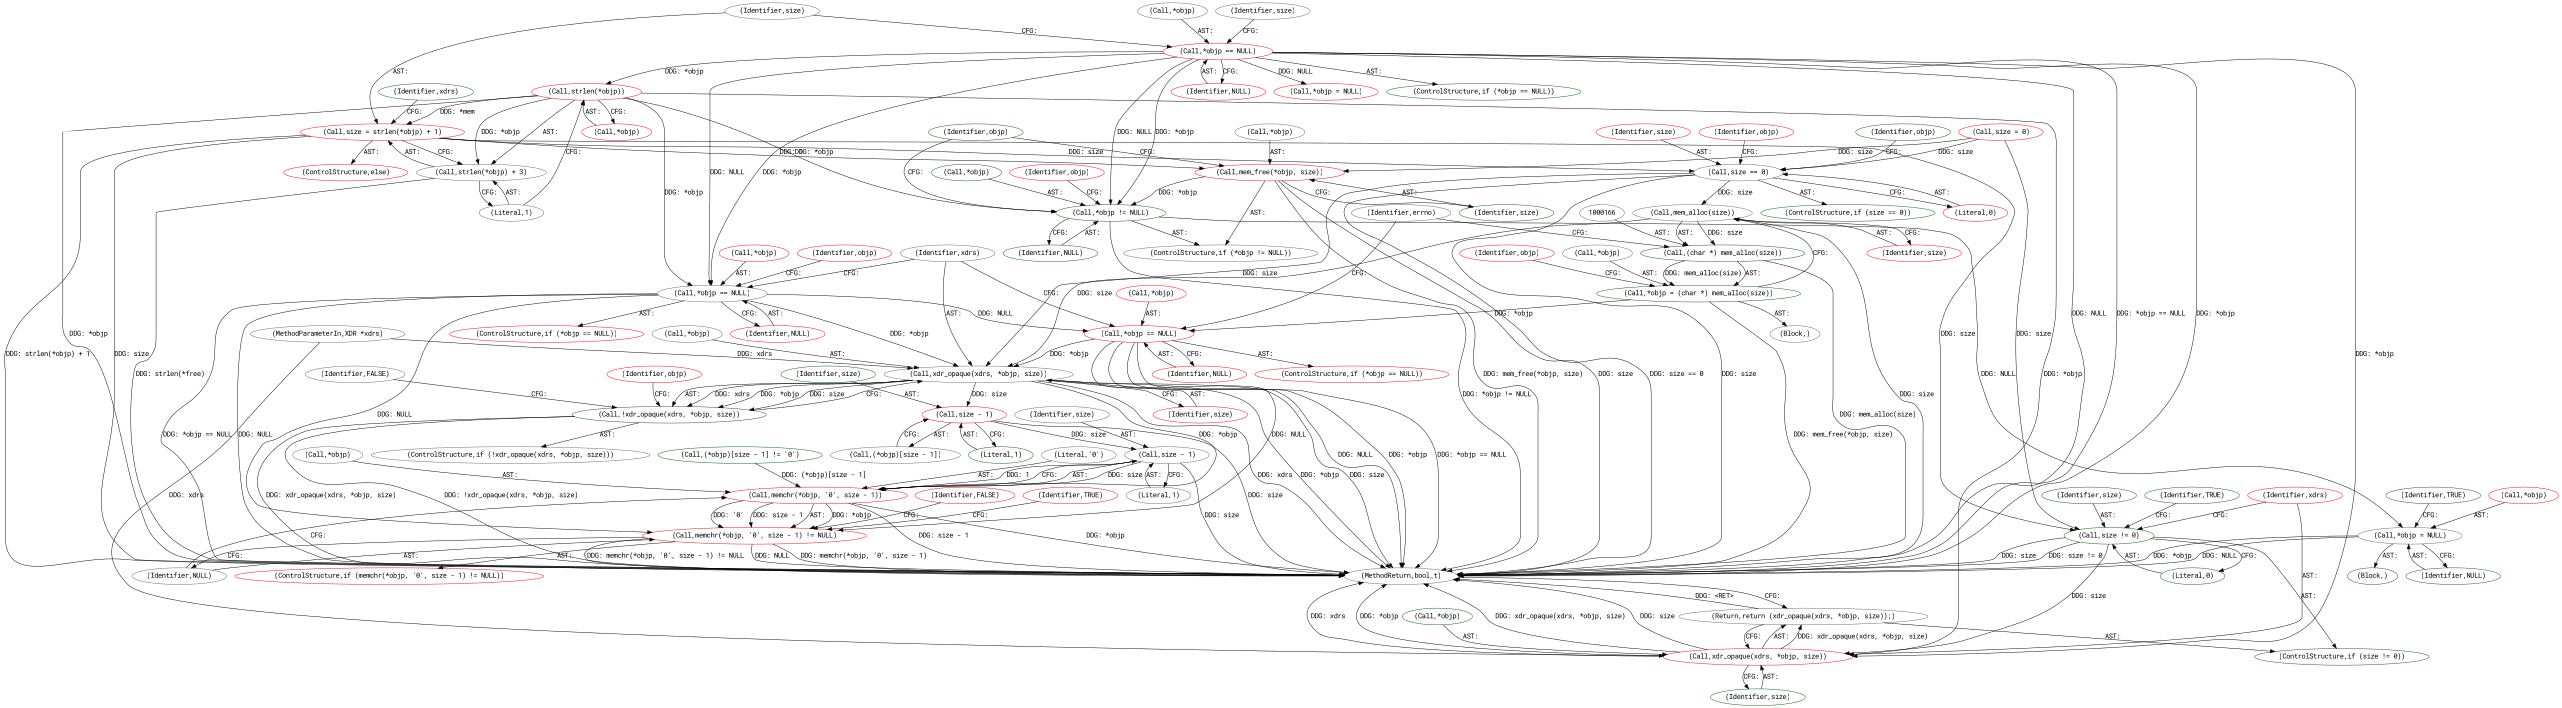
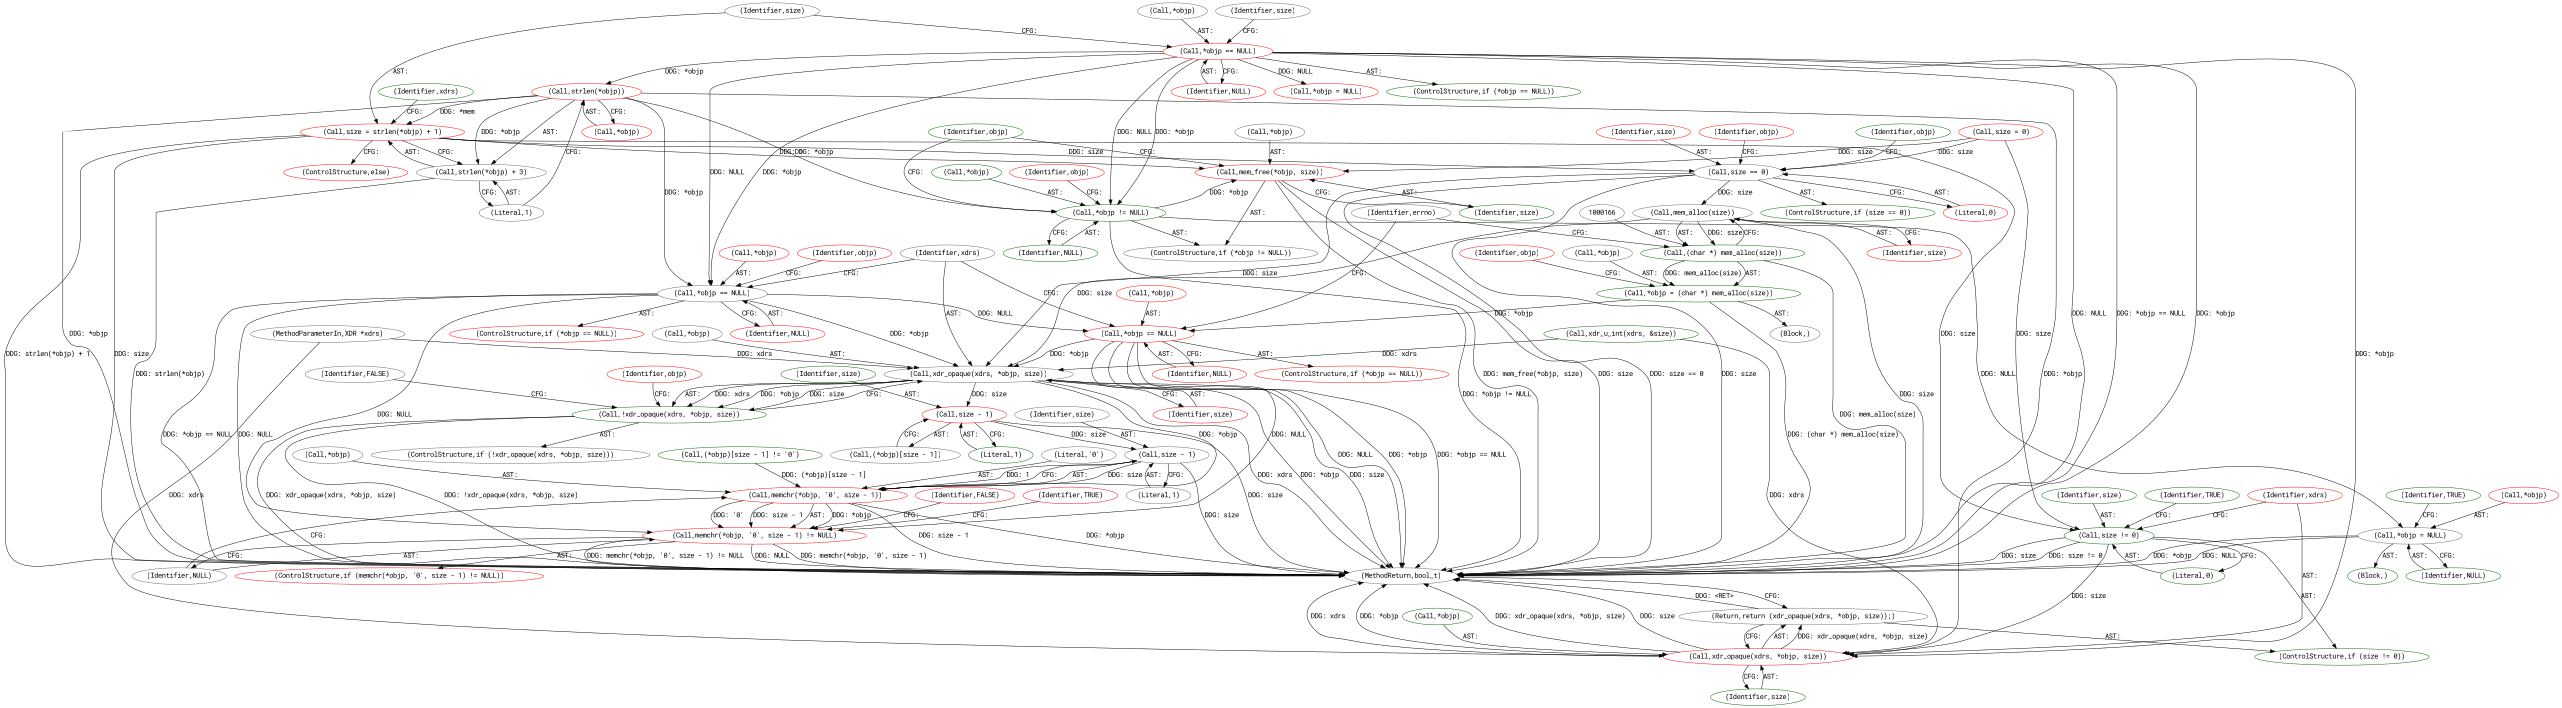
(373, 152) -> (373, 152)
(1168, 185) -> (1195, 198)
(1810, 246) -> (1744, 233)
none -> (1621, 334)
(170, 374) -> (170, 374)
(1843, 435) -> (1843, 435)
